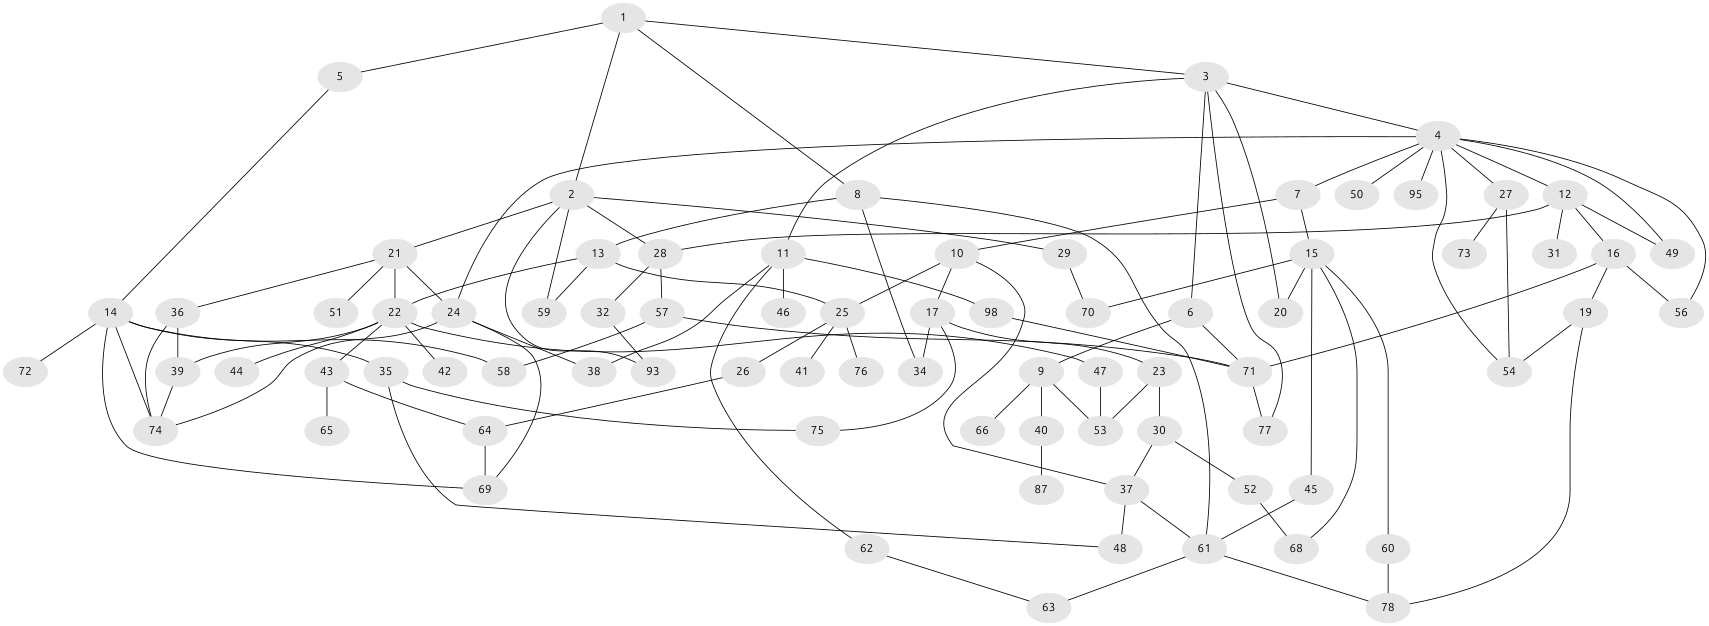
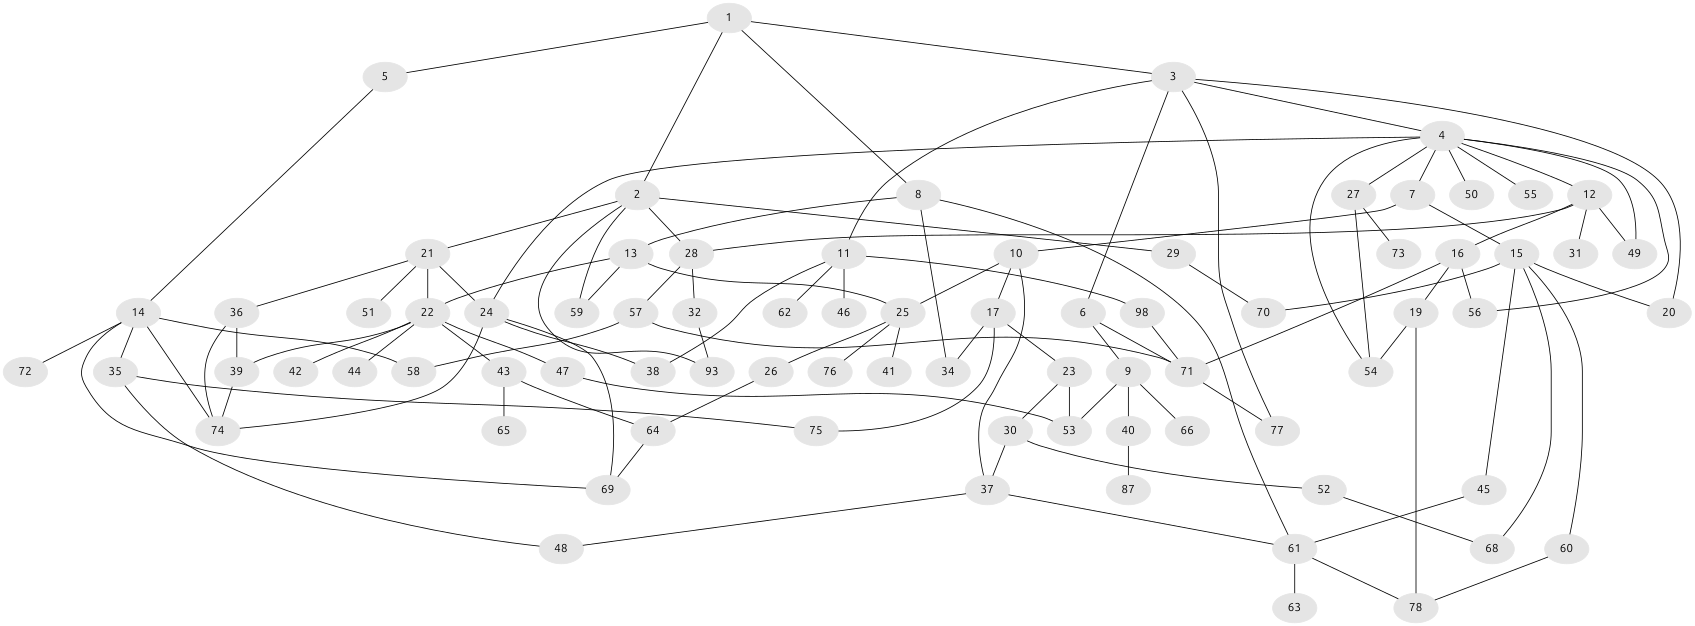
(1416, 195) -> (1531, 195)
(958, 579) -> none
